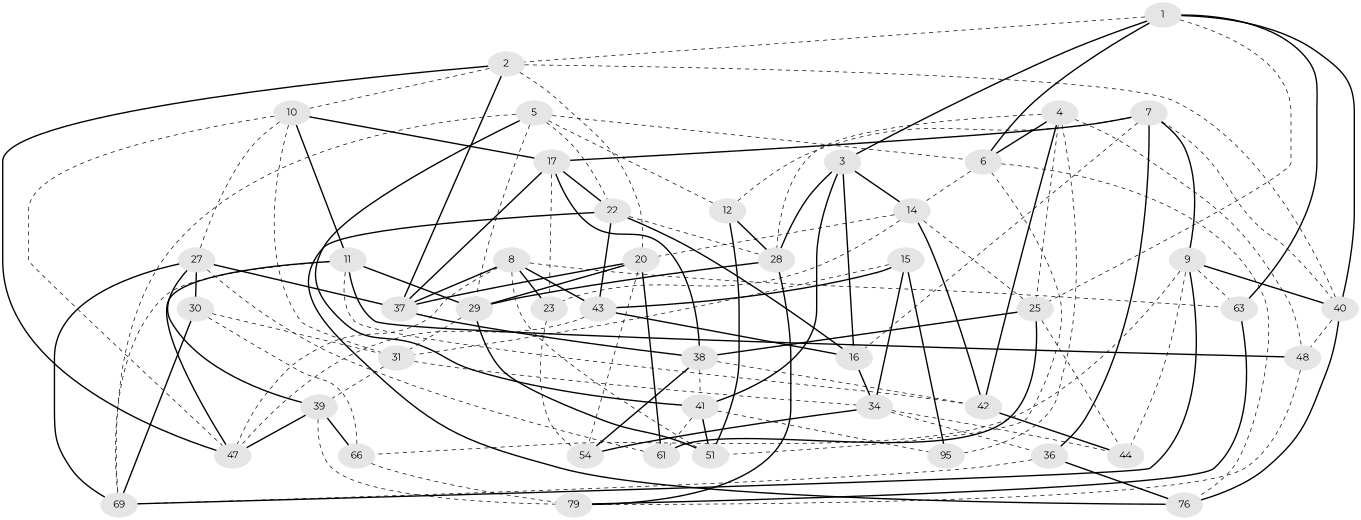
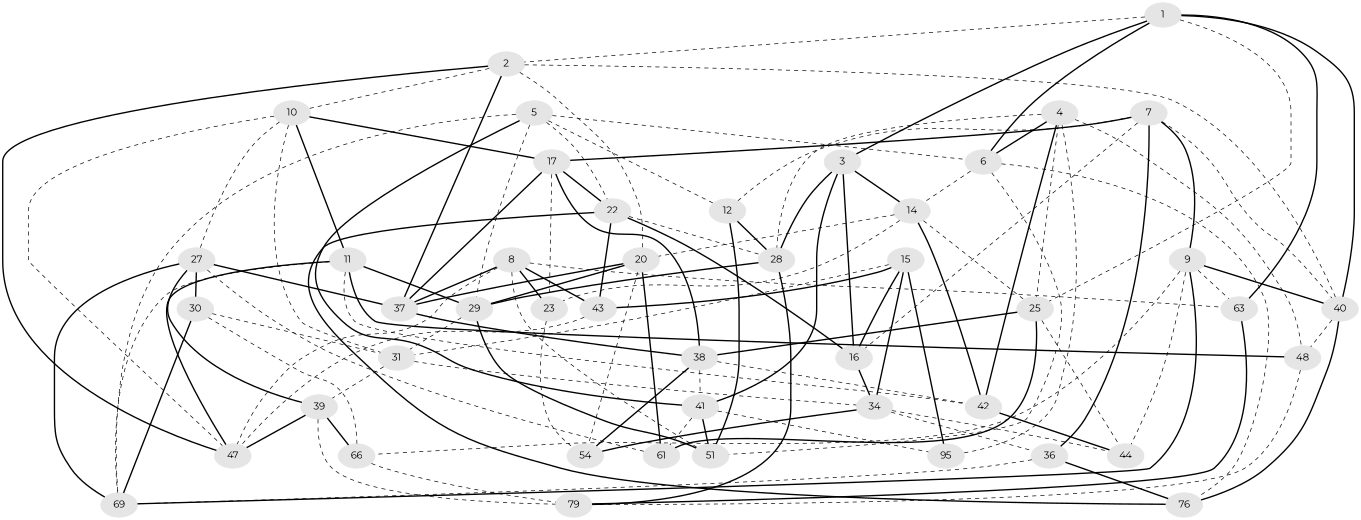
(726, 333) -> (878, 308)
